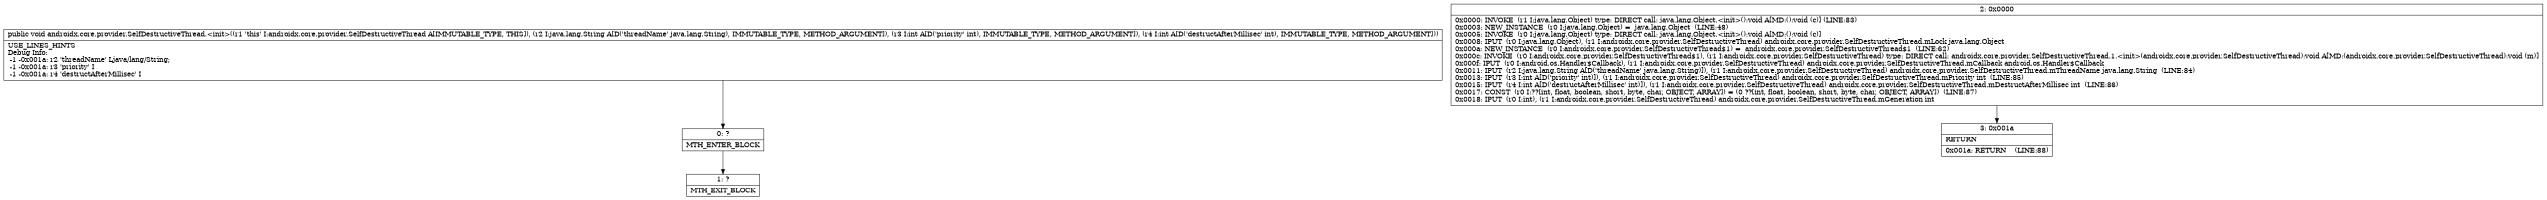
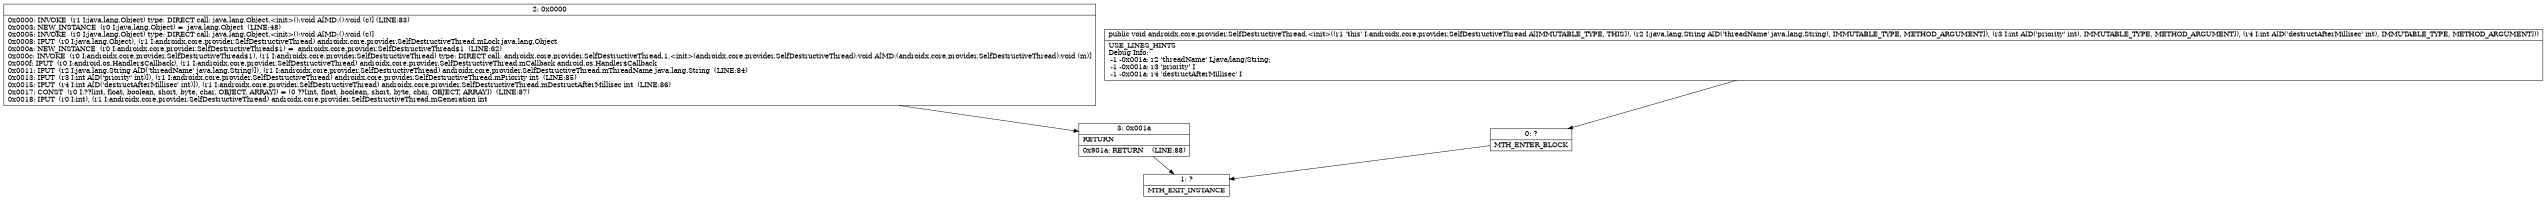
(1997, 151) -> (1134, 151)
none -> (1162, 164)
(723, 191) -> (1186, 191)
